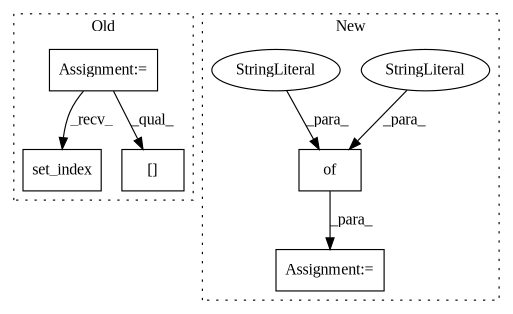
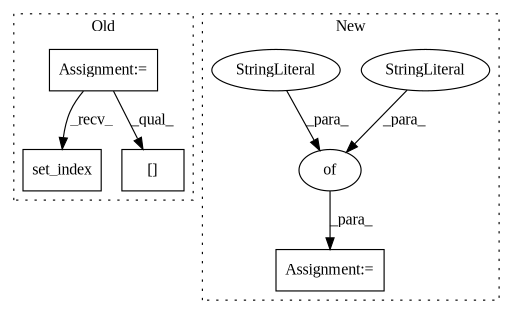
(330, 170) -> (330, 170)
